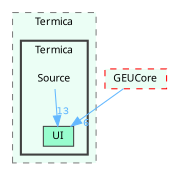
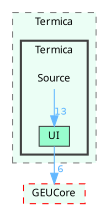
(103, 104) -> (54, 160)
